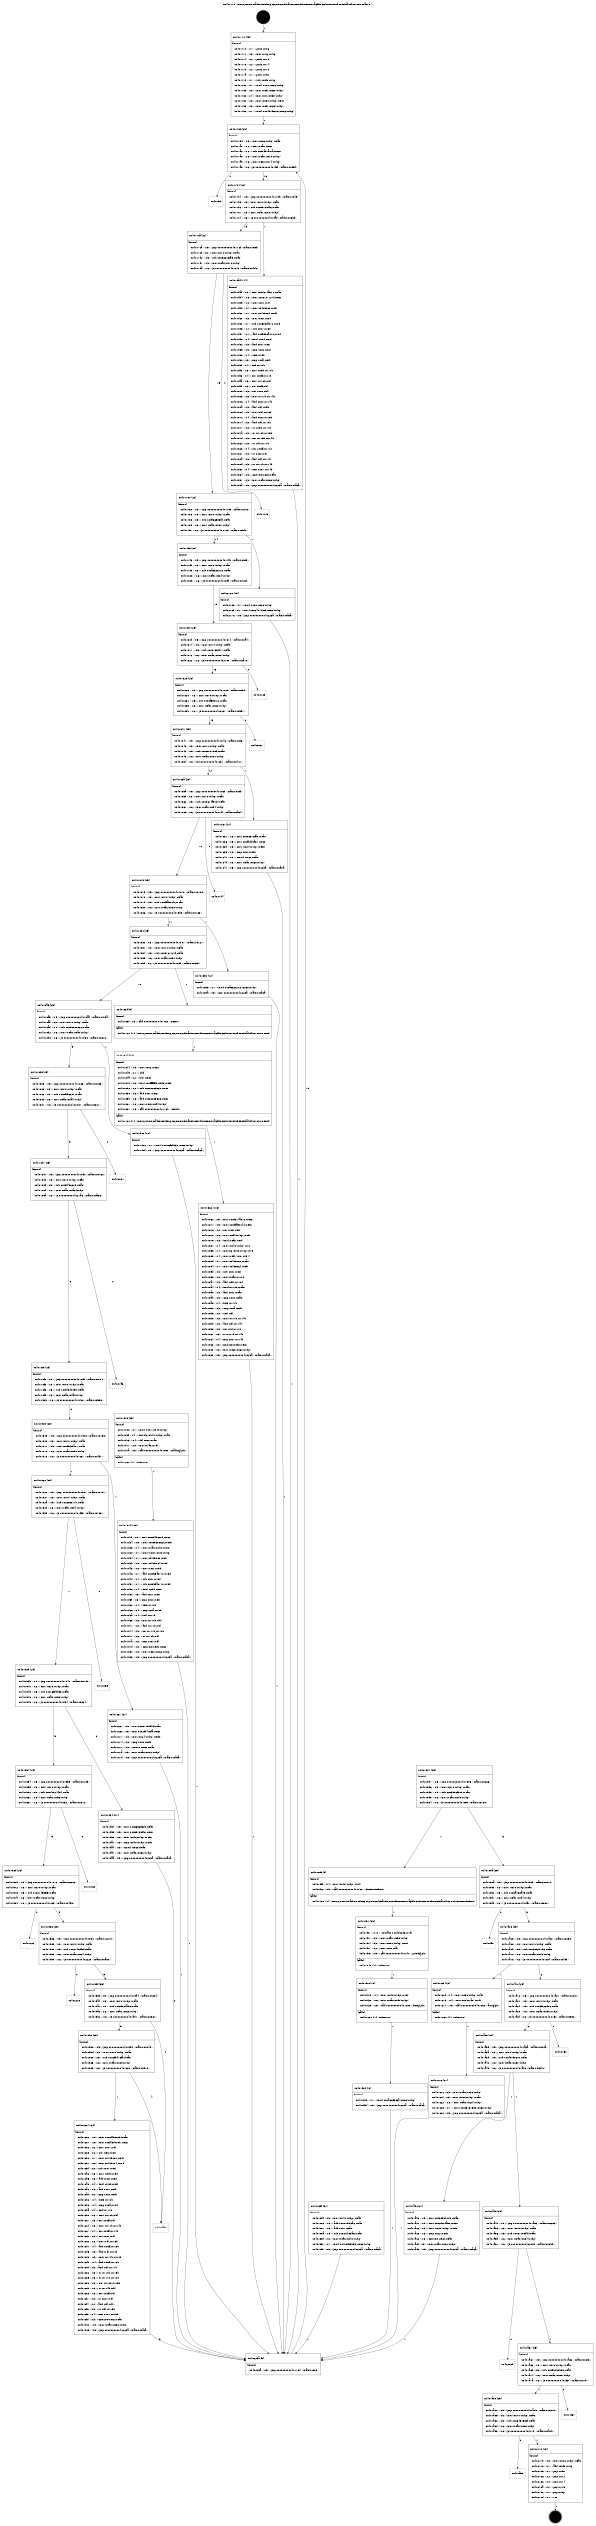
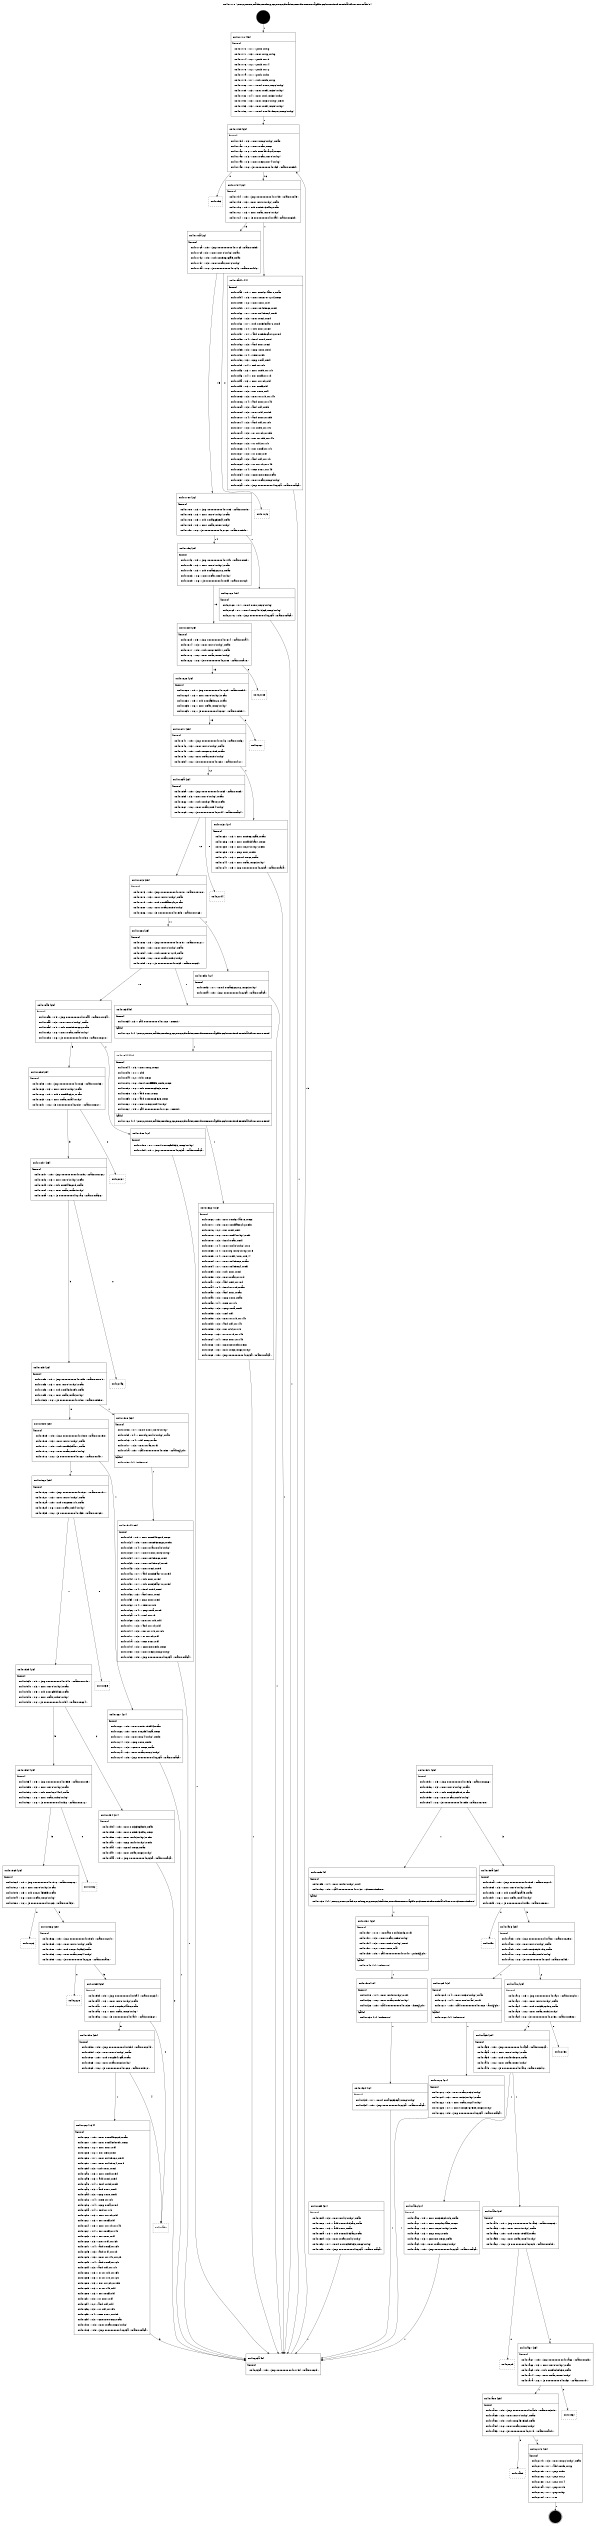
none -> (106, 1409)
